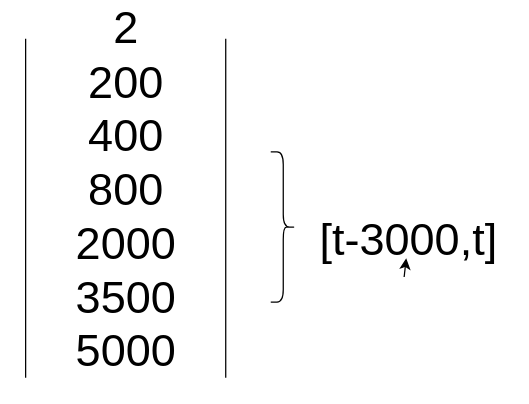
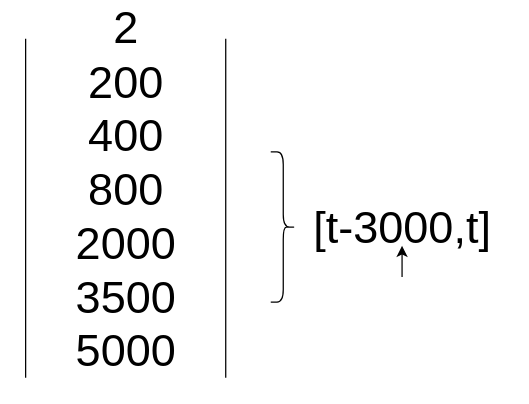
(408, 239) -> (402, 227)
